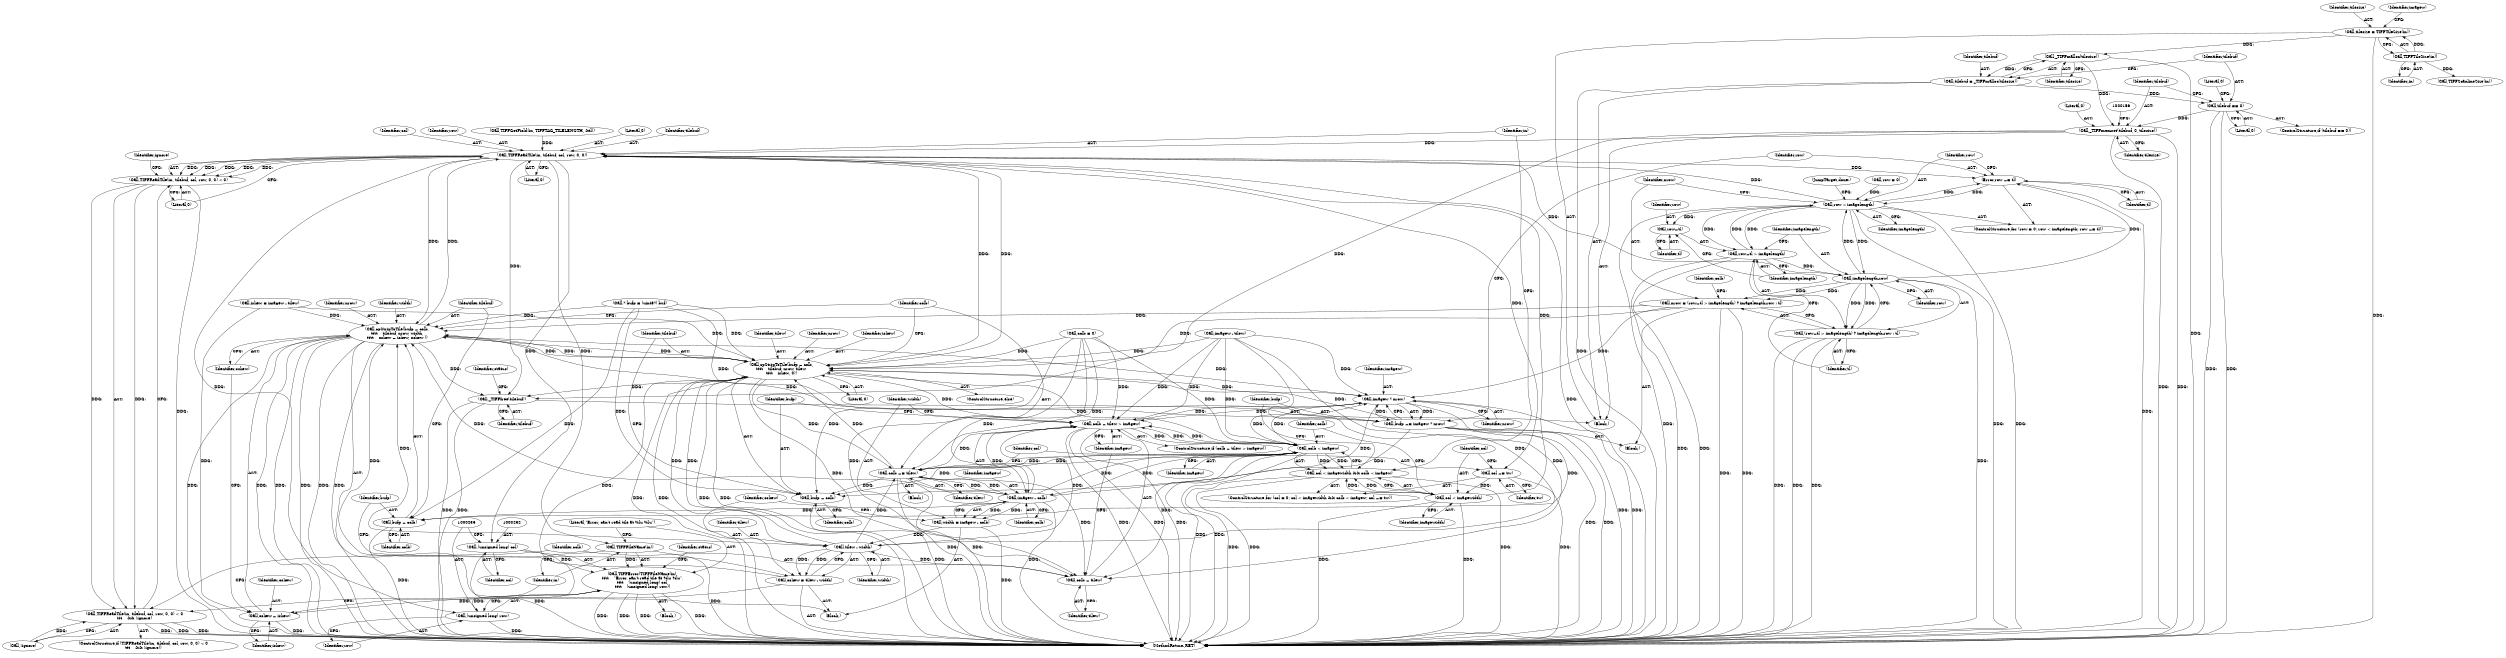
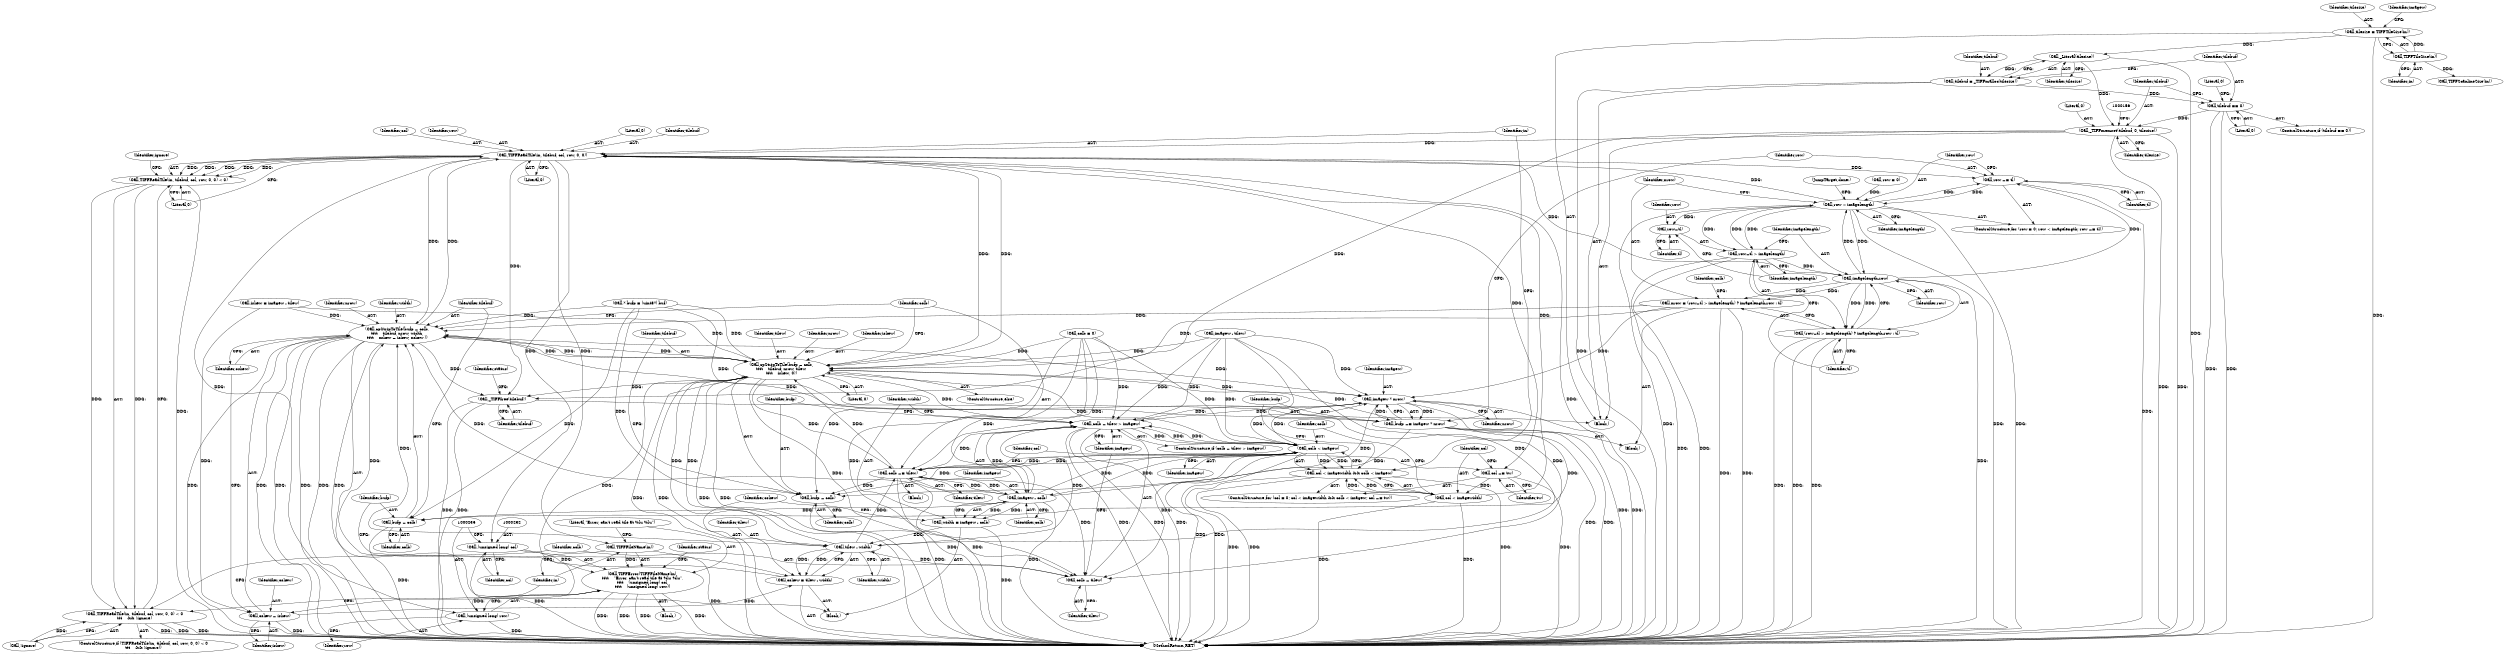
(2072, 57) -> (2072, 57)
(542, 131) -> none
(1999, 180) -> (1999, 180)
(1422, 523) -> none
(649, 597) -> (532, 608)
